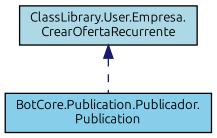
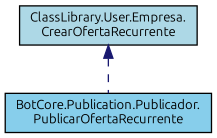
(108, 113) -> (108, 113)
